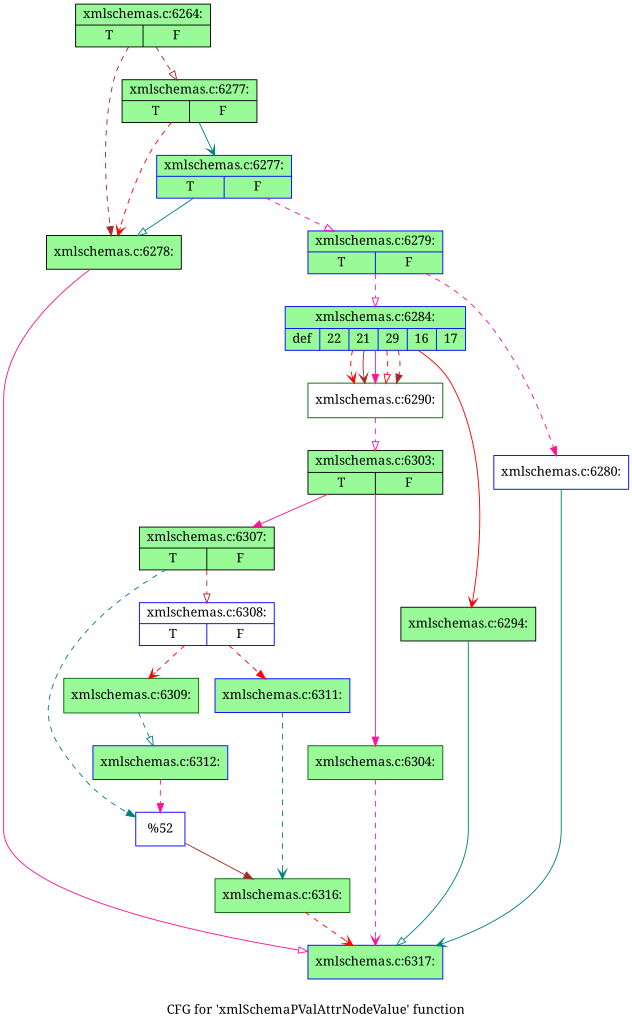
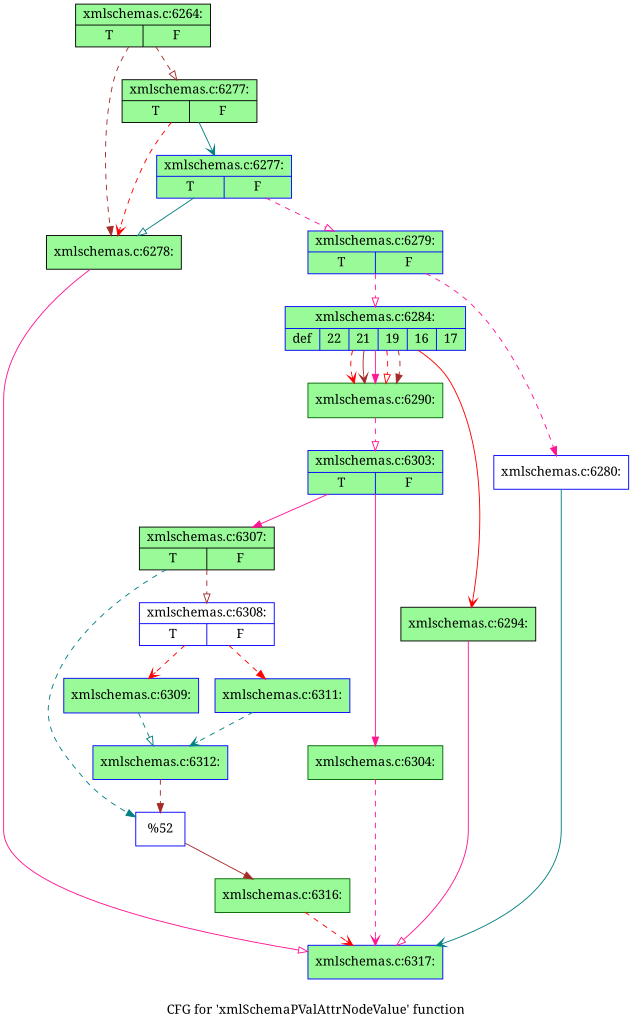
(393, 339) -> (393, 339)
(375, 400) -> (375, 400)
(375, 472) -> (375, 472)
(131, 696) -> (131, 696)
(160, 791) -> (160, 791)
(282, 791) -> (226, 727)
(468, 801) -> (468, 801)
